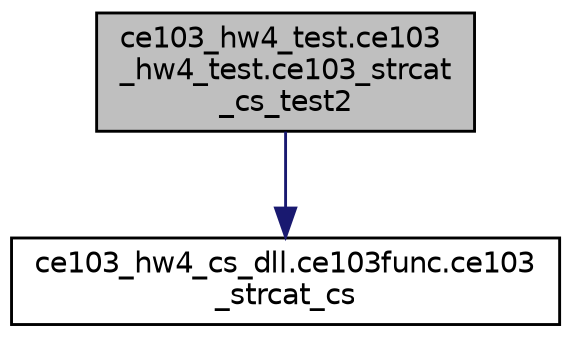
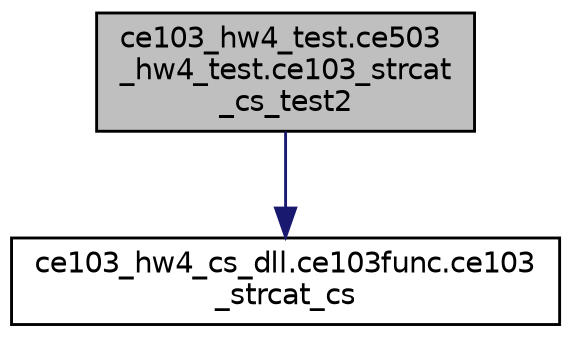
(286, 72) -> (286, 72)
